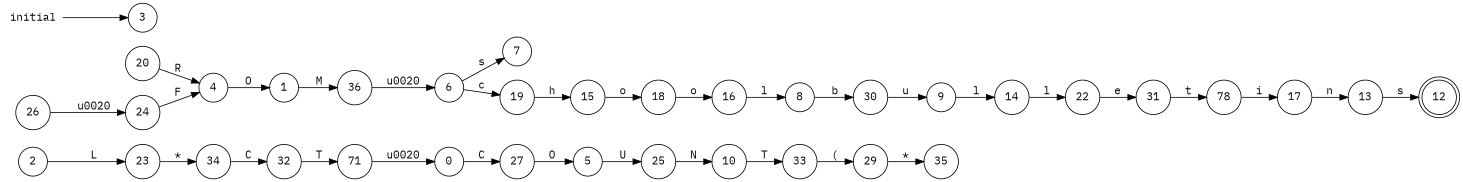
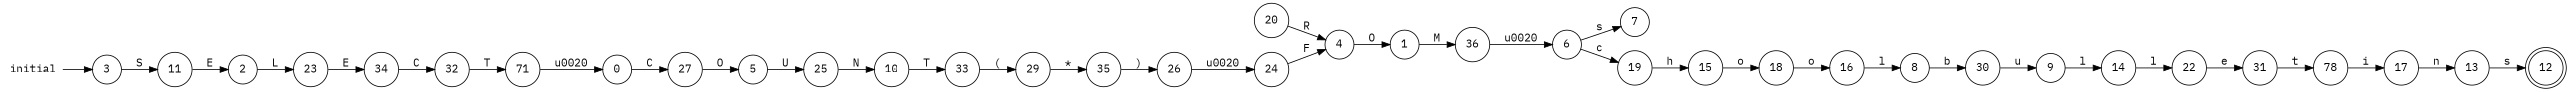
none -> (175, 70)
none -> (1135, 70)
(178, 156) -> (346, 63)
